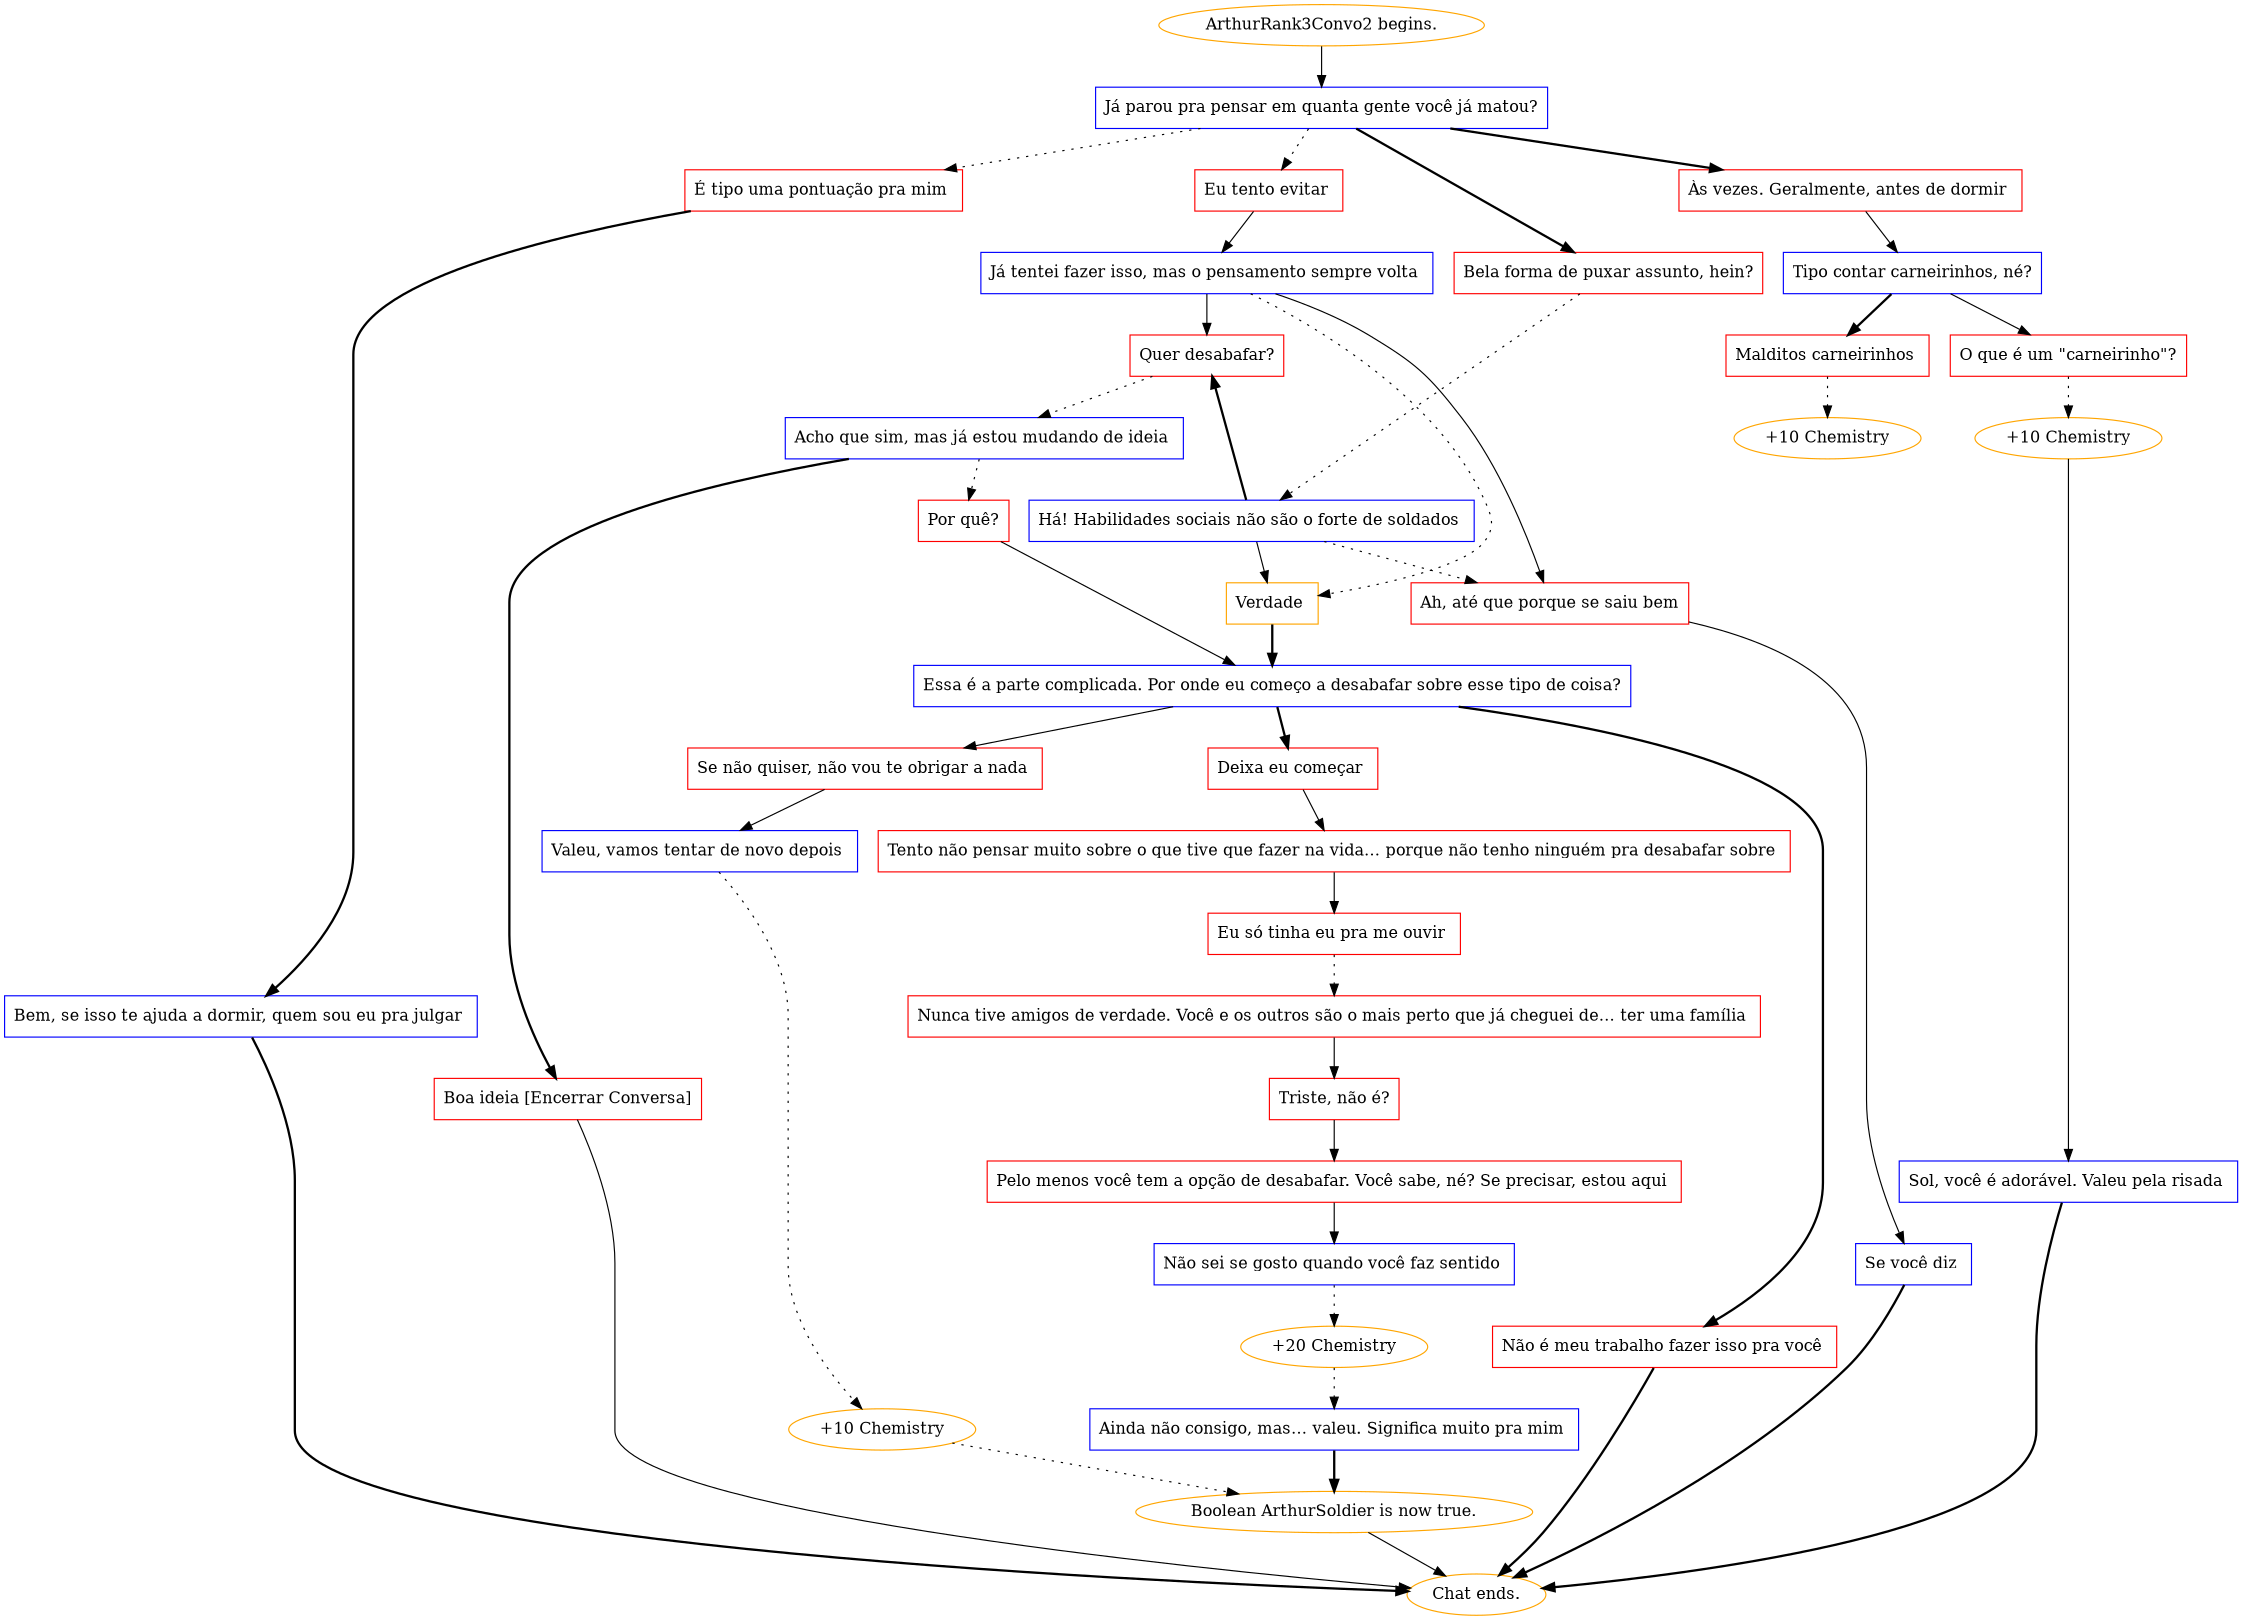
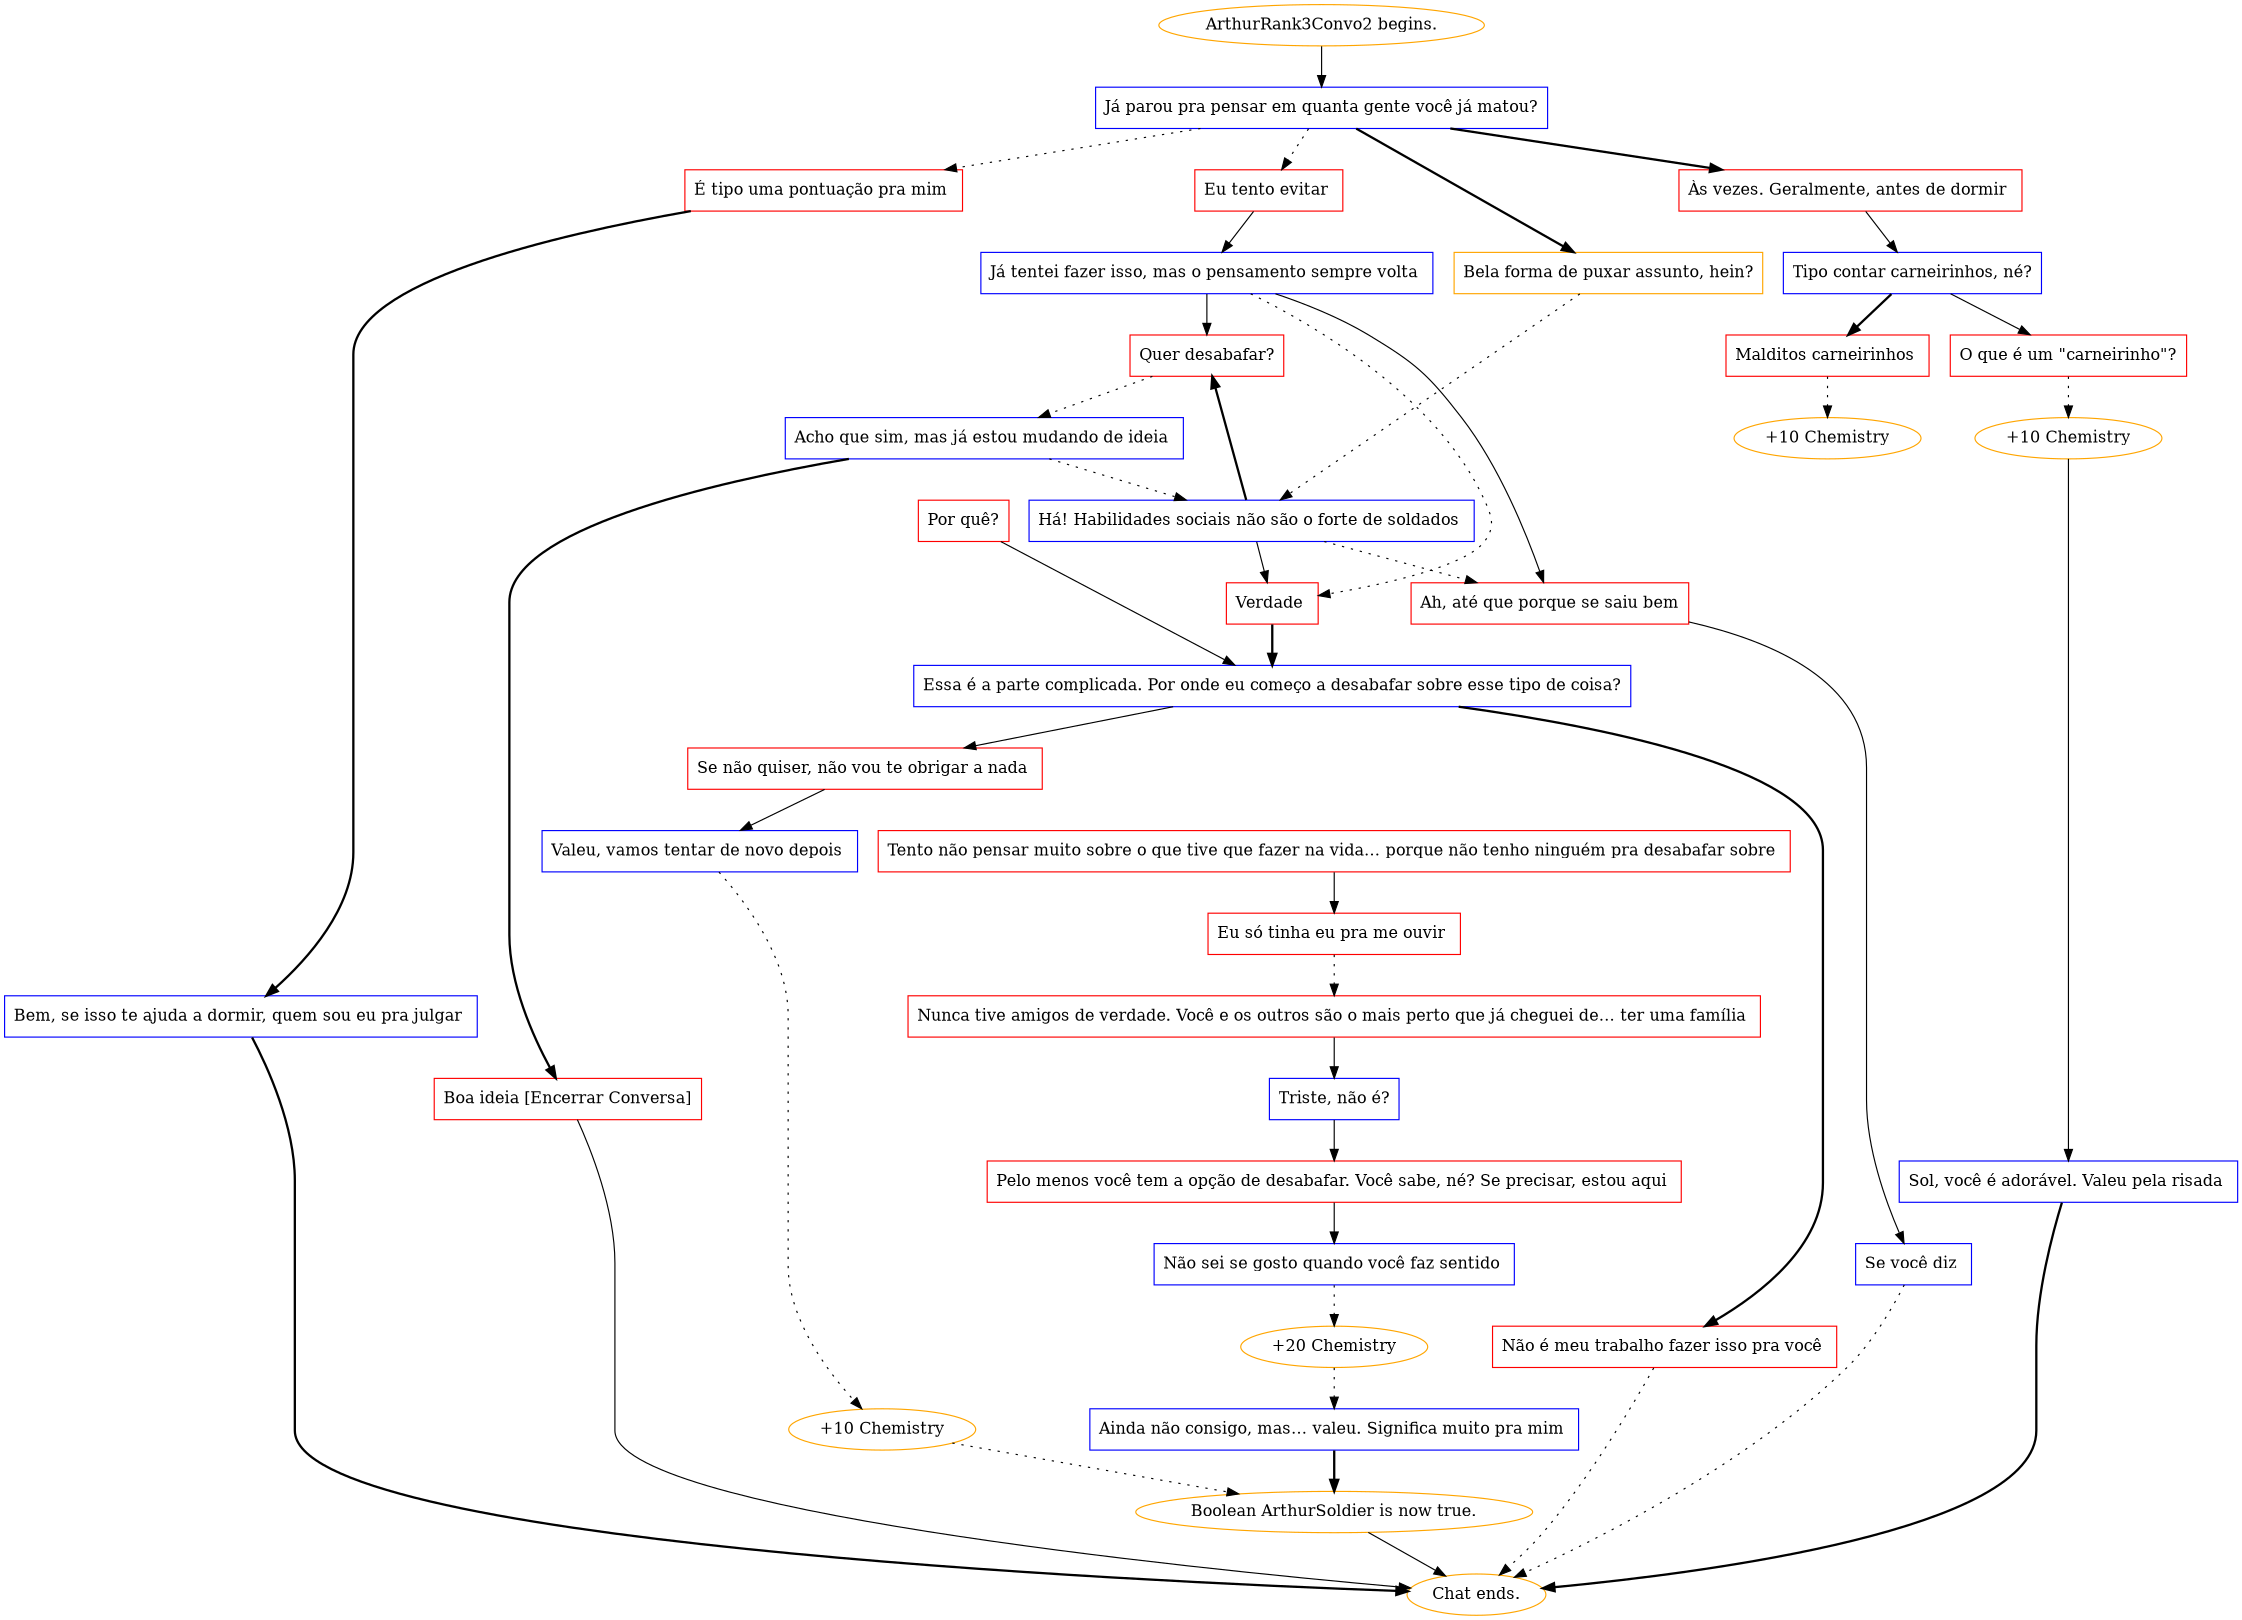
(1608, 273) -> (1608, 273)
(975, 474) -> (1112, 478)
(1272, 603) -> (1272, 603)
(1293, 769) -> none
(1334, 1099) -> (1334, 1099)
(1737, 1455) -> (1737, 1455)
(1588, 1473) -> (1588, 1473)
